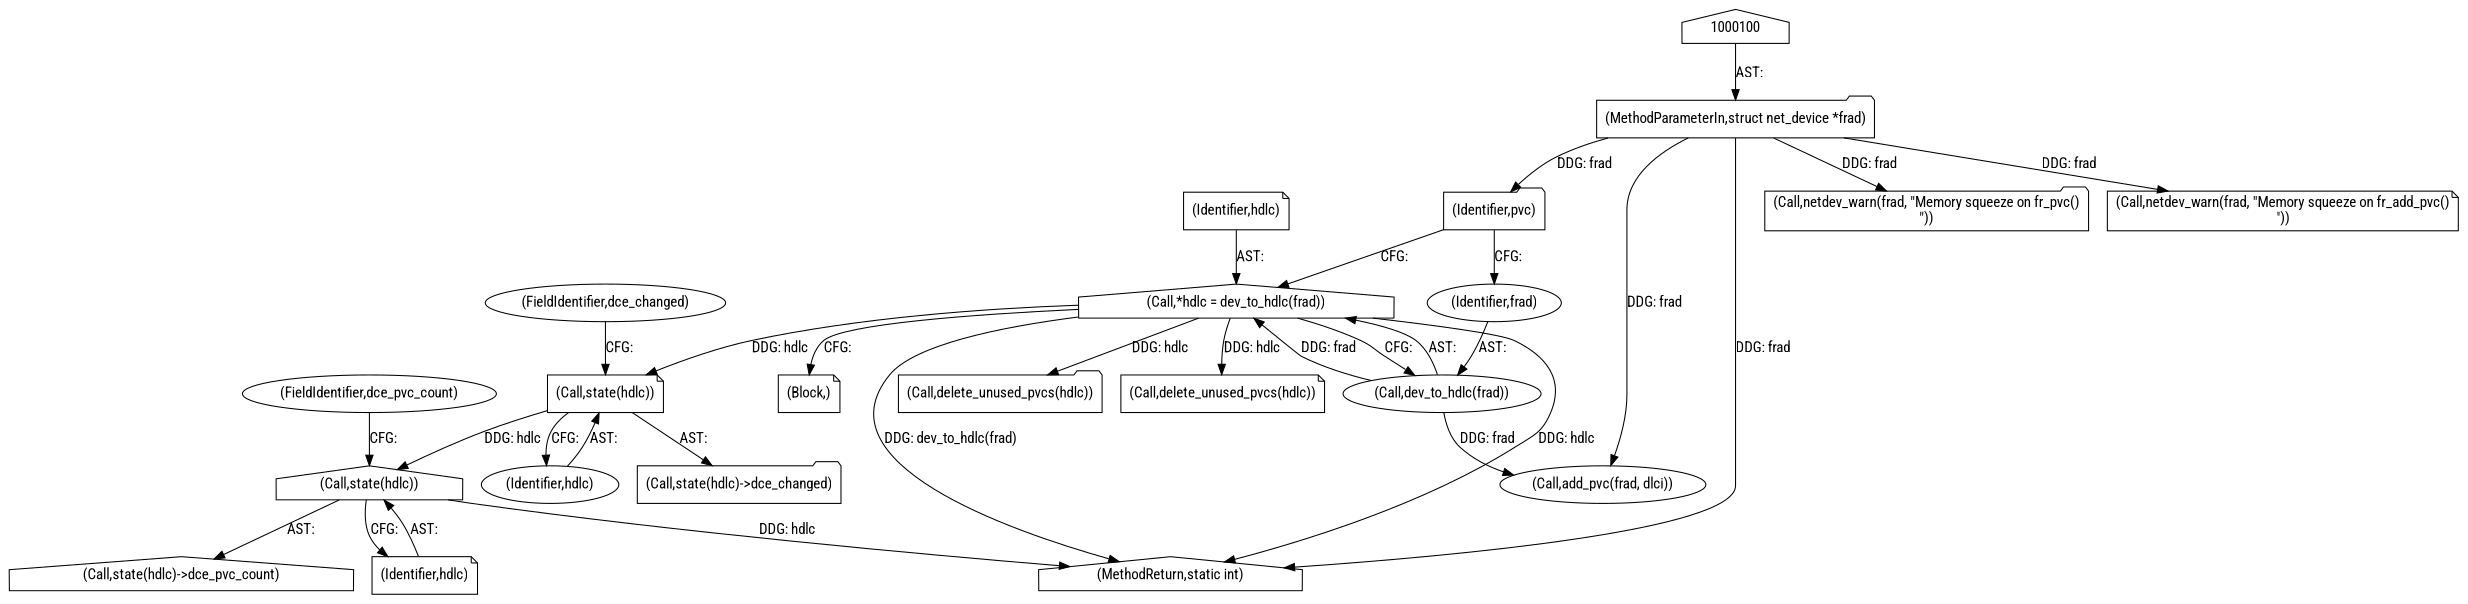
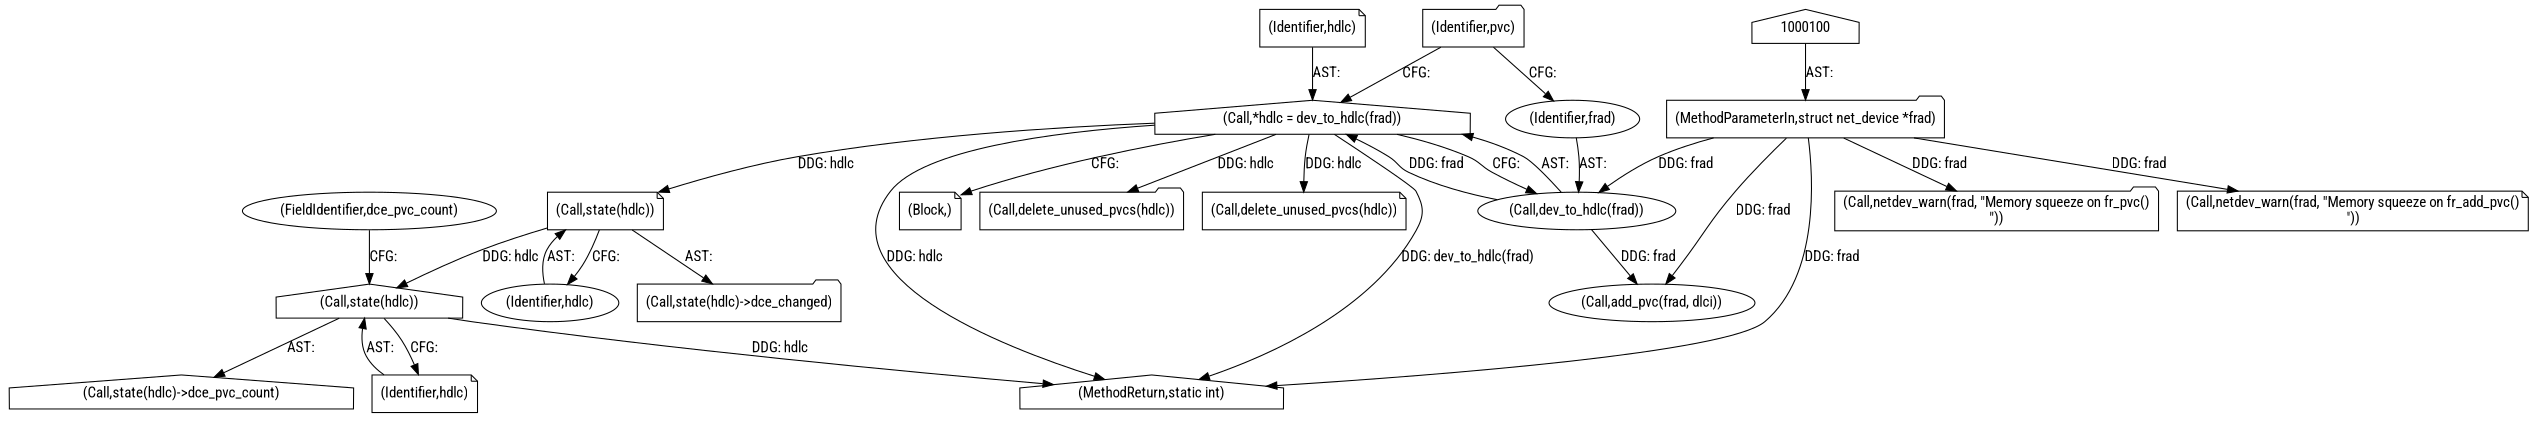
(1560, 155) -> (1658, 157)
(605, 303) -> none
